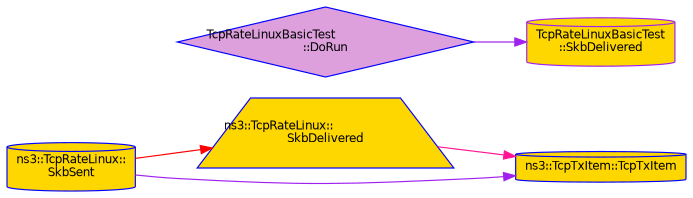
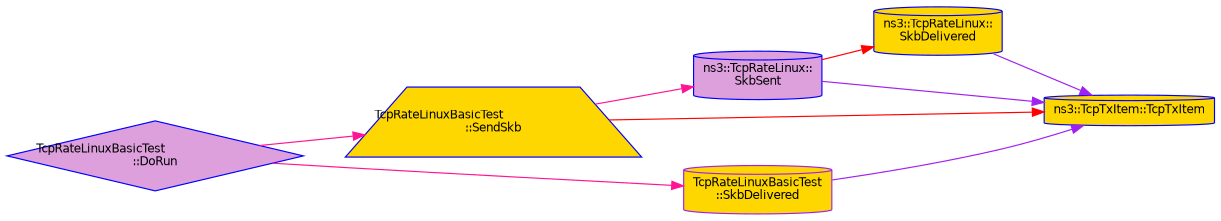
(494, 42) -> (472, 175)
none -> (494, 122)
(326, 133) -> (938, 31)
(471, 151) -> (1037, 72)
none -> (953, 159)
(71, 167) -> (758, 75)
